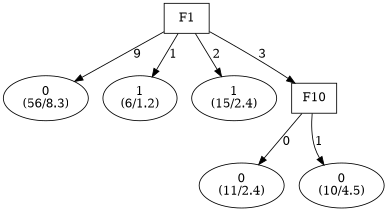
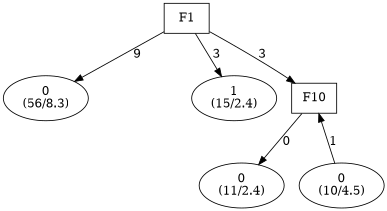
(217, 55) -> (217, 55)
(140, 98) -> none
(312, 136) -> (328, 142)
